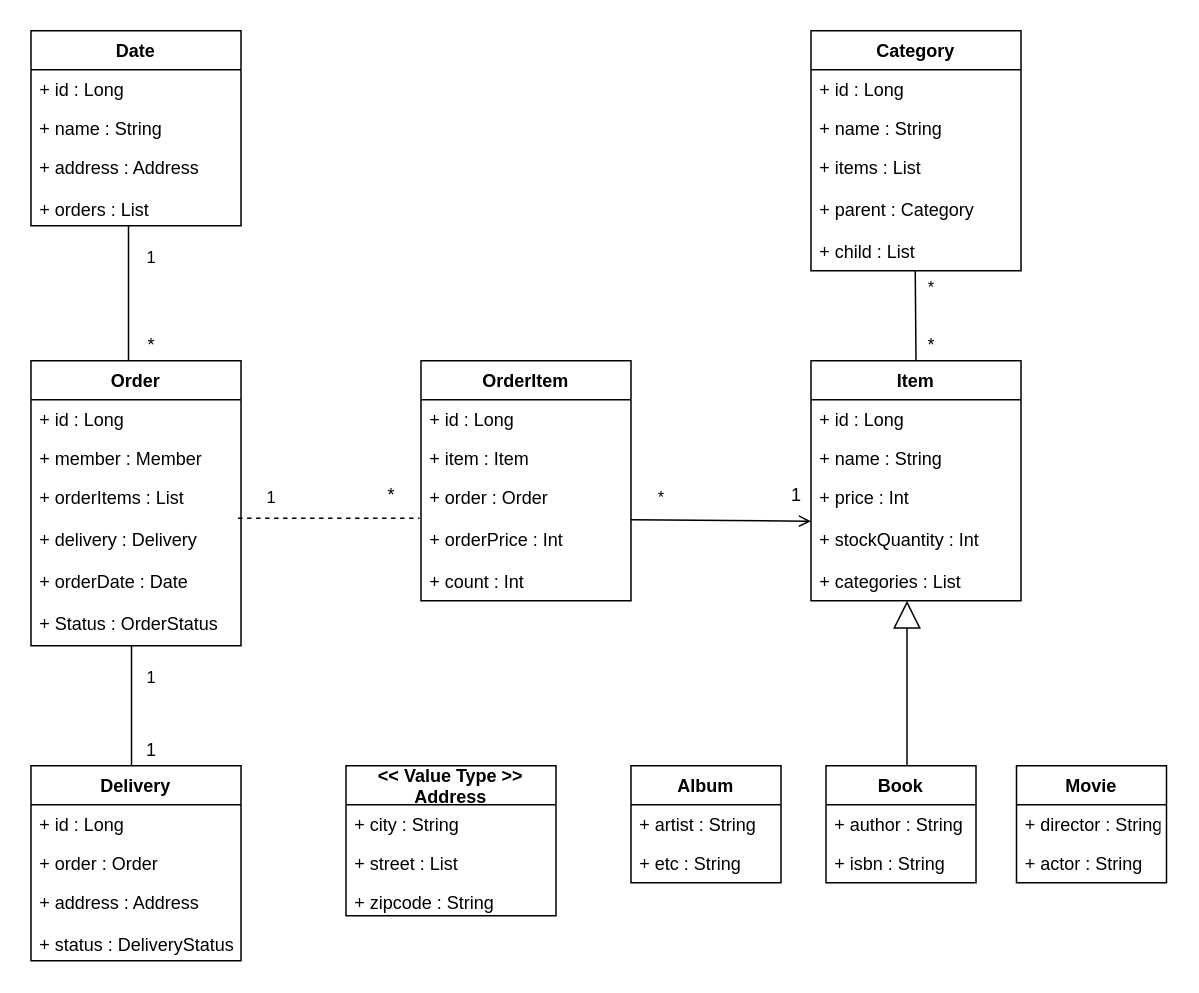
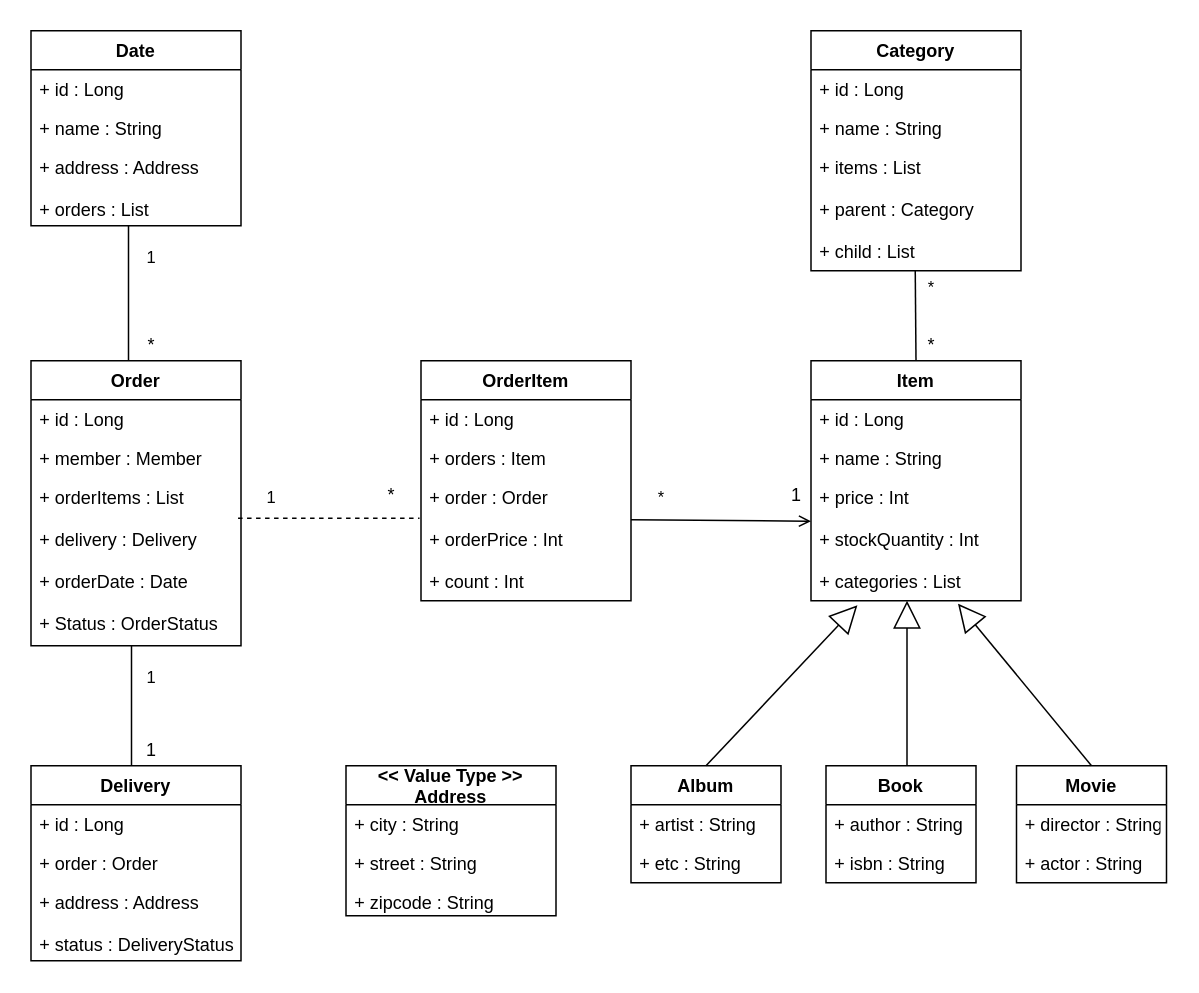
(483, 459) -> (495, 459)
none -> (773, 694)
none -> (1033, 694)
(418, 864) -> (428, 864)
